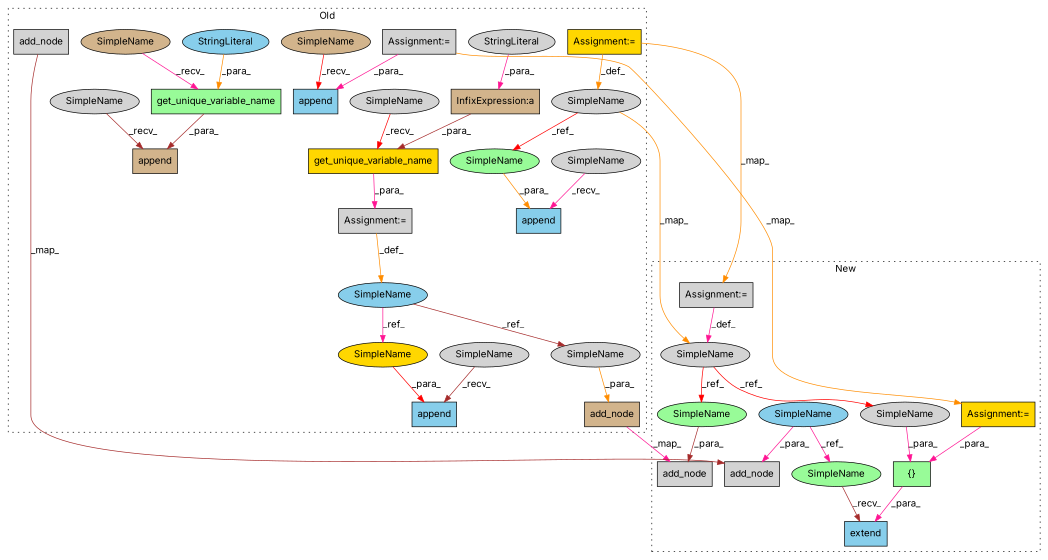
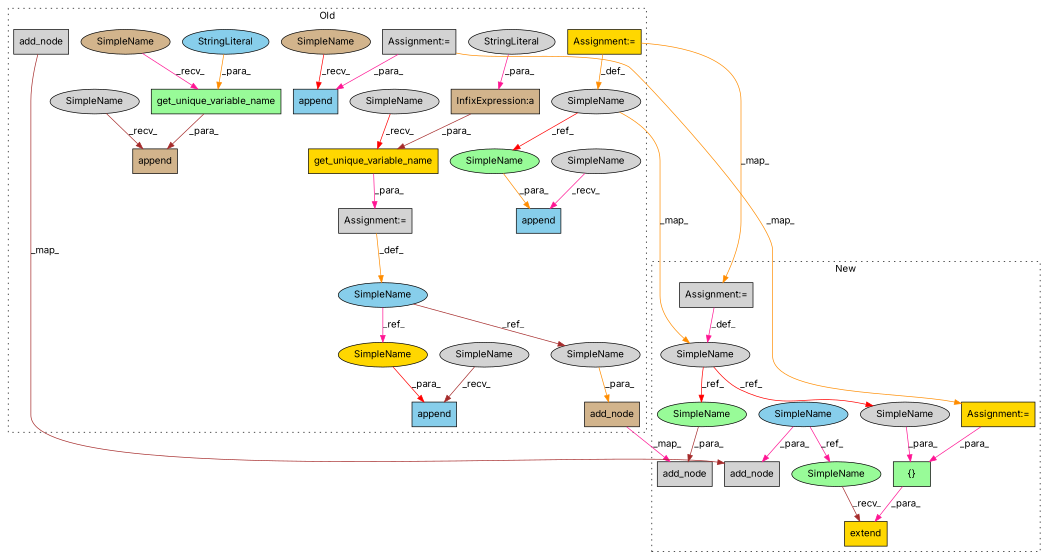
(866, 534) -> (866, 534)
